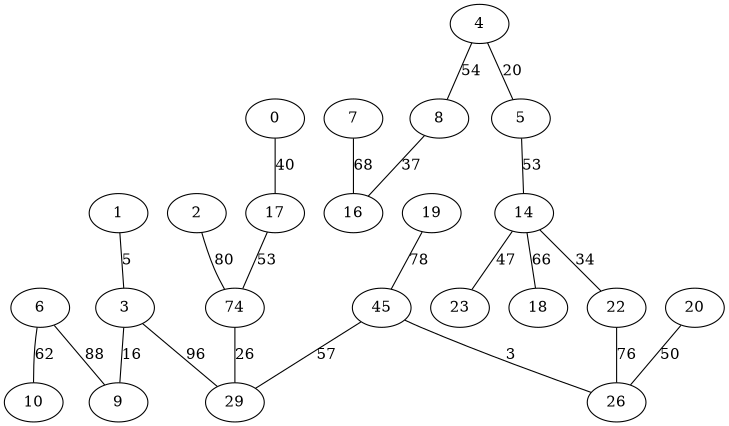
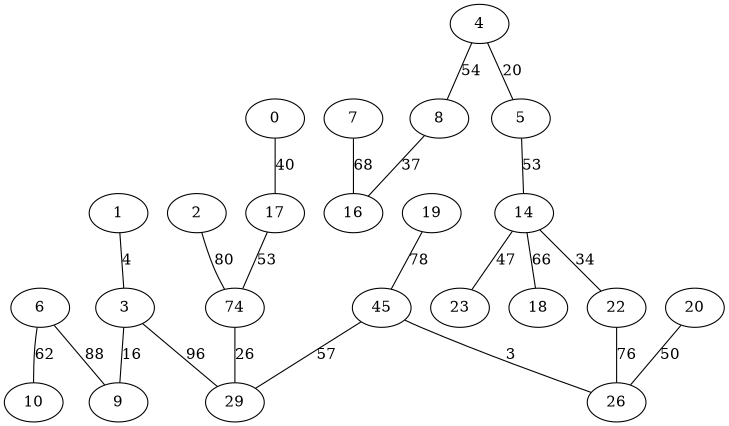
(127, 260) -> (127, 260)
